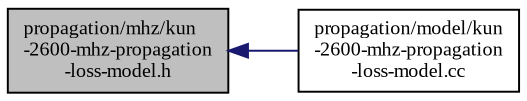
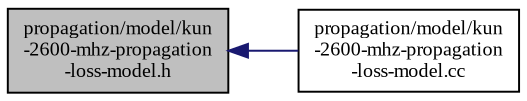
(118, 51) -> (118, 51)
